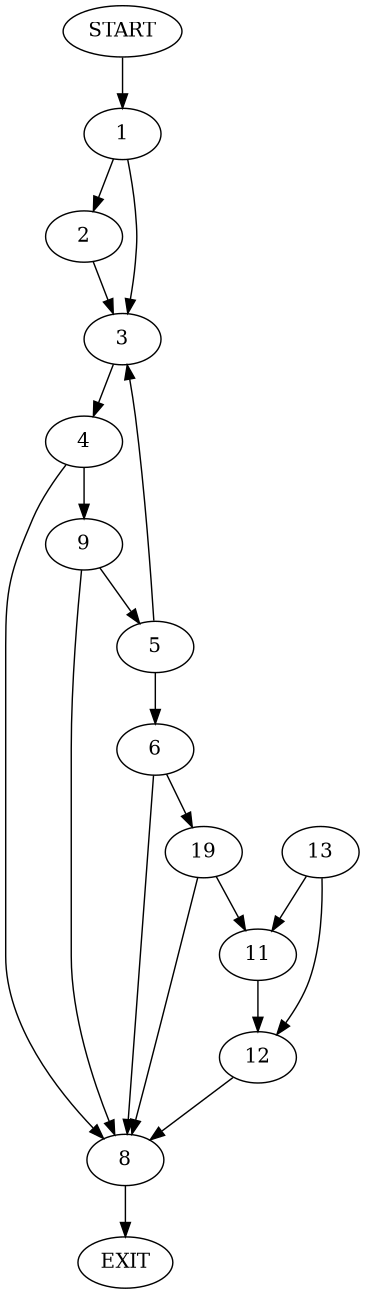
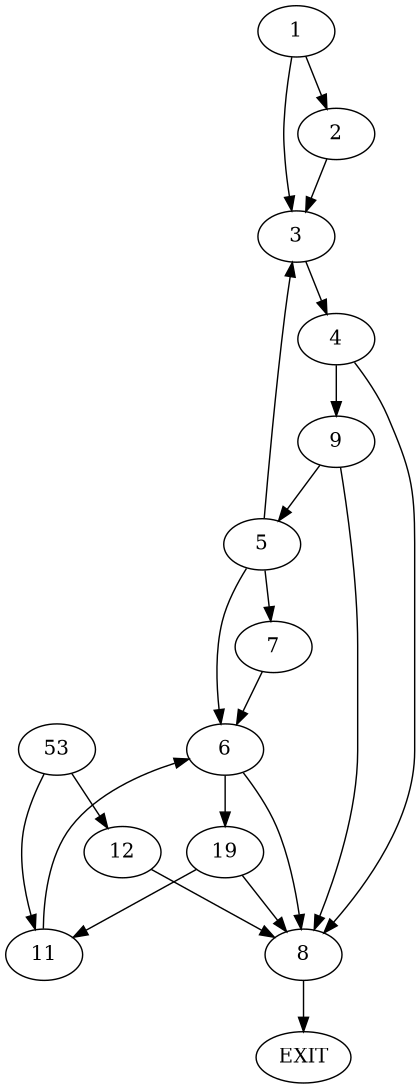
(123, 31) -> none
none -> (274, 647)
(321, 852) -> (57, 750)
(258, 999) -> (76, 821)
